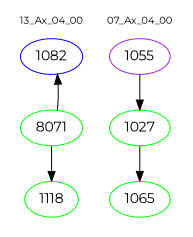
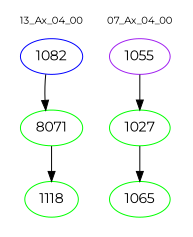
(58, 97) -> (45, 87)
